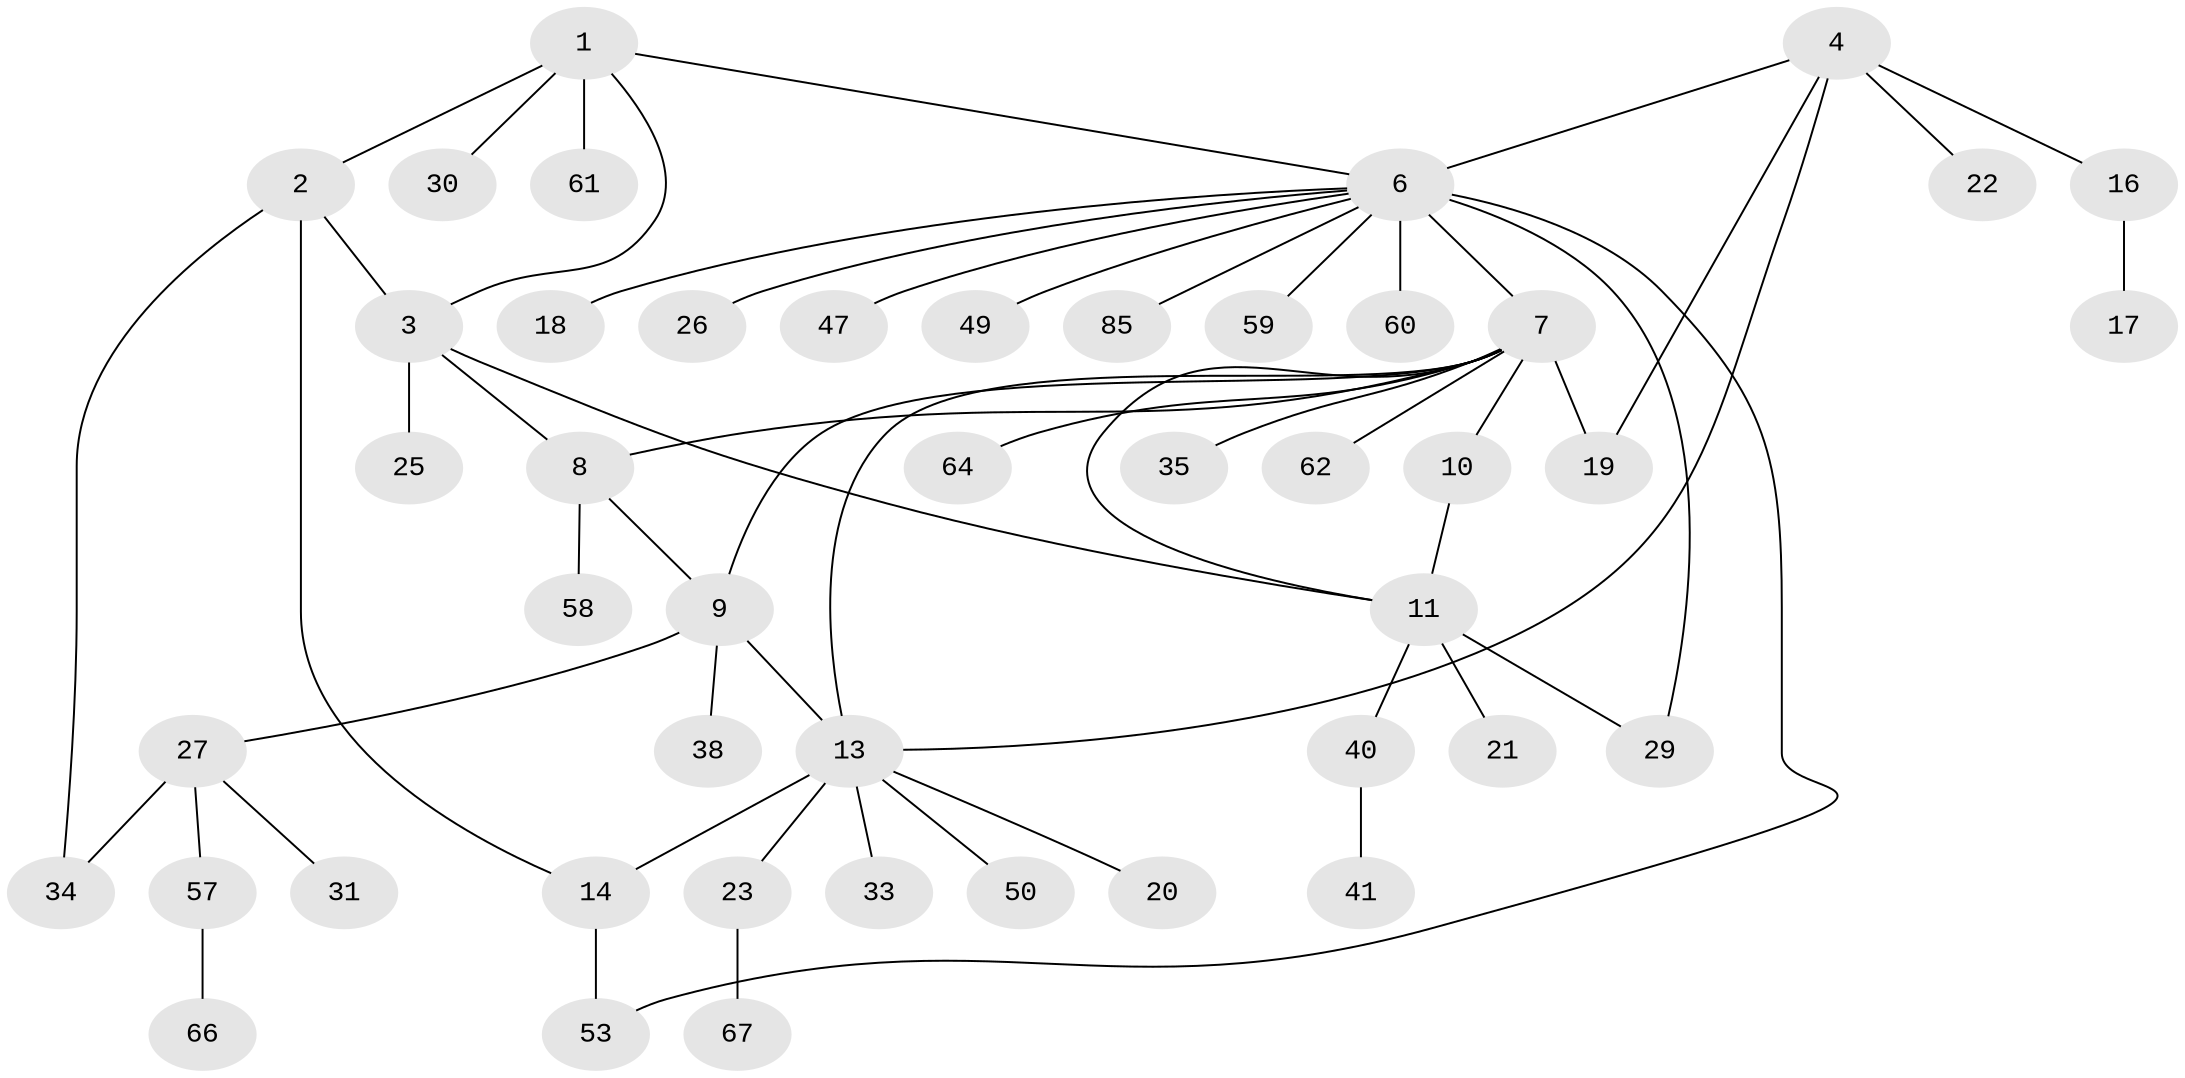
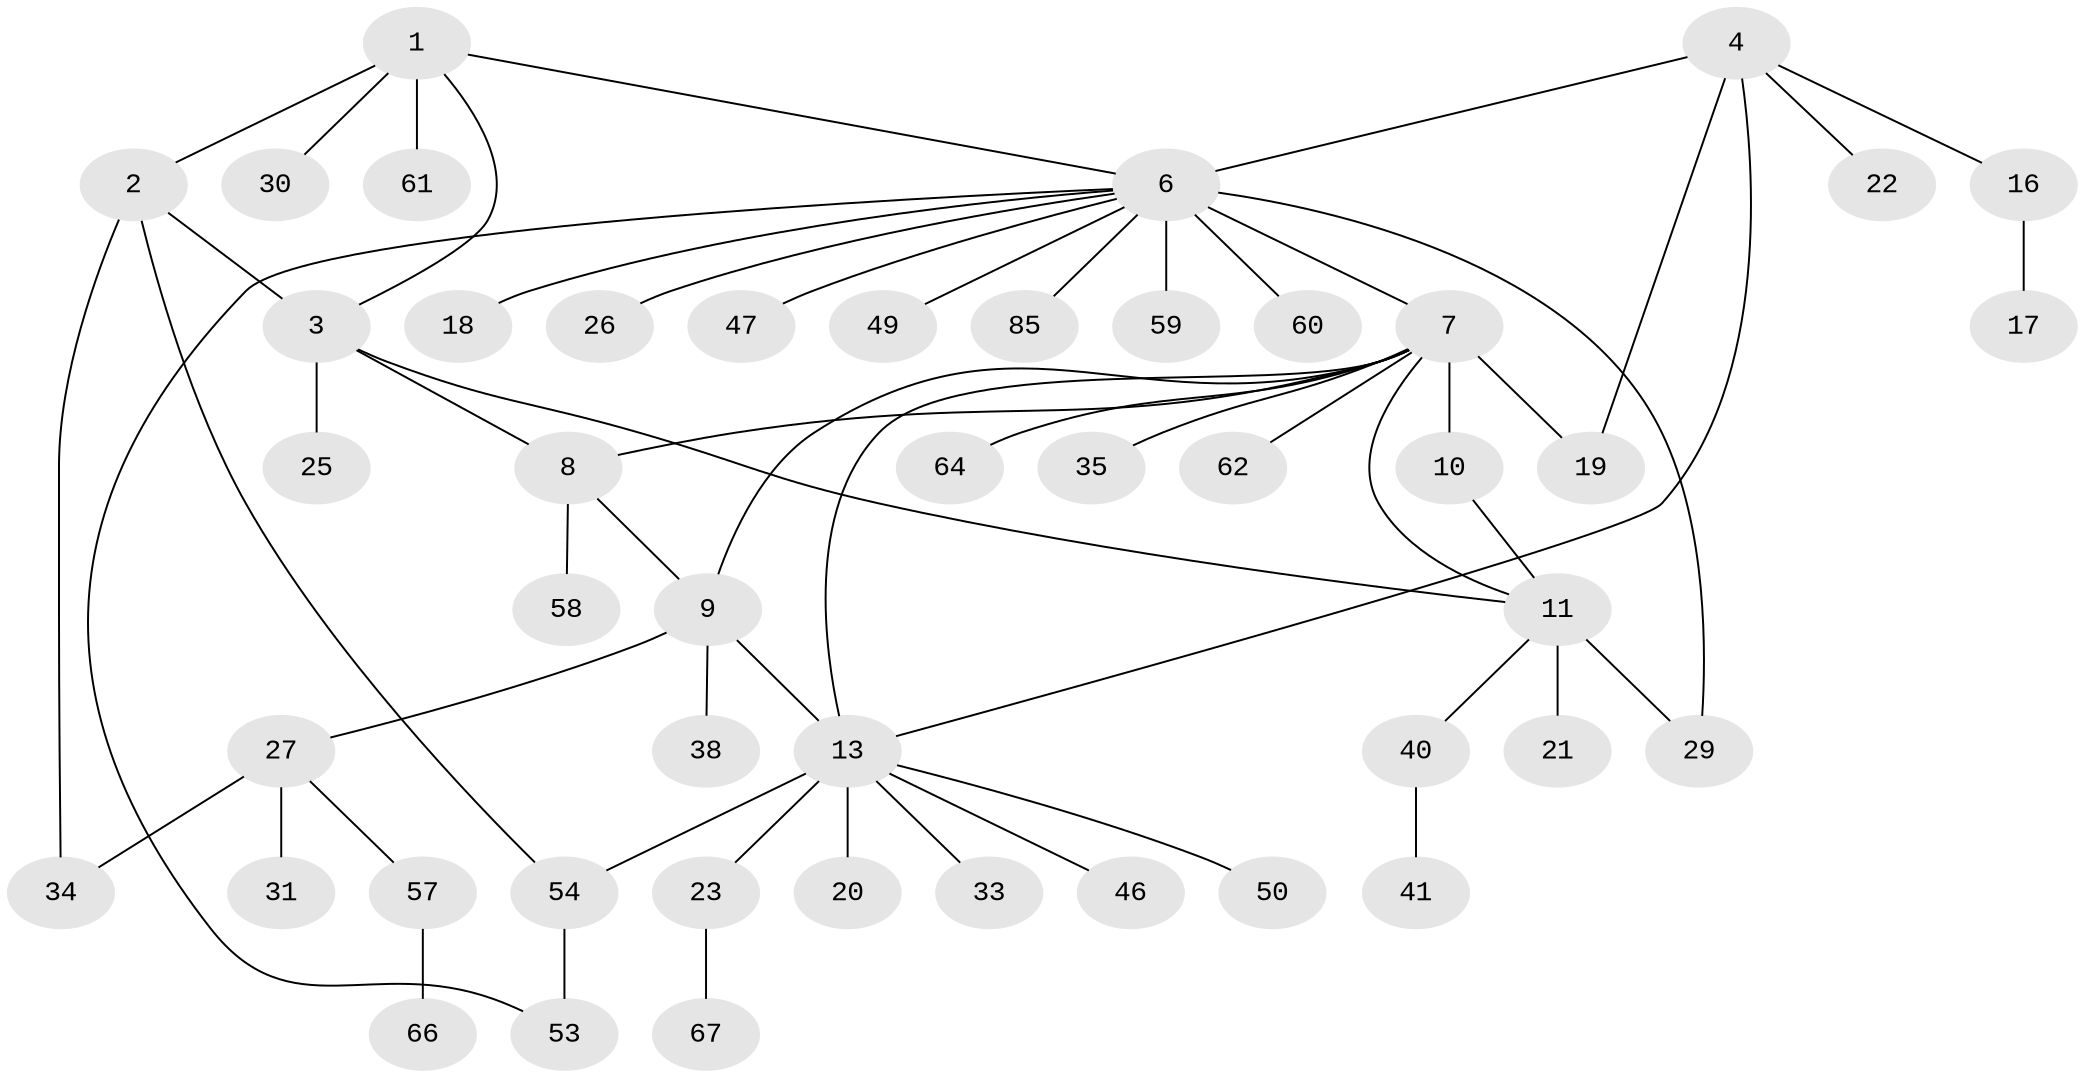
(596, 893) -> (564, 893)
none -> (1131, 893)
